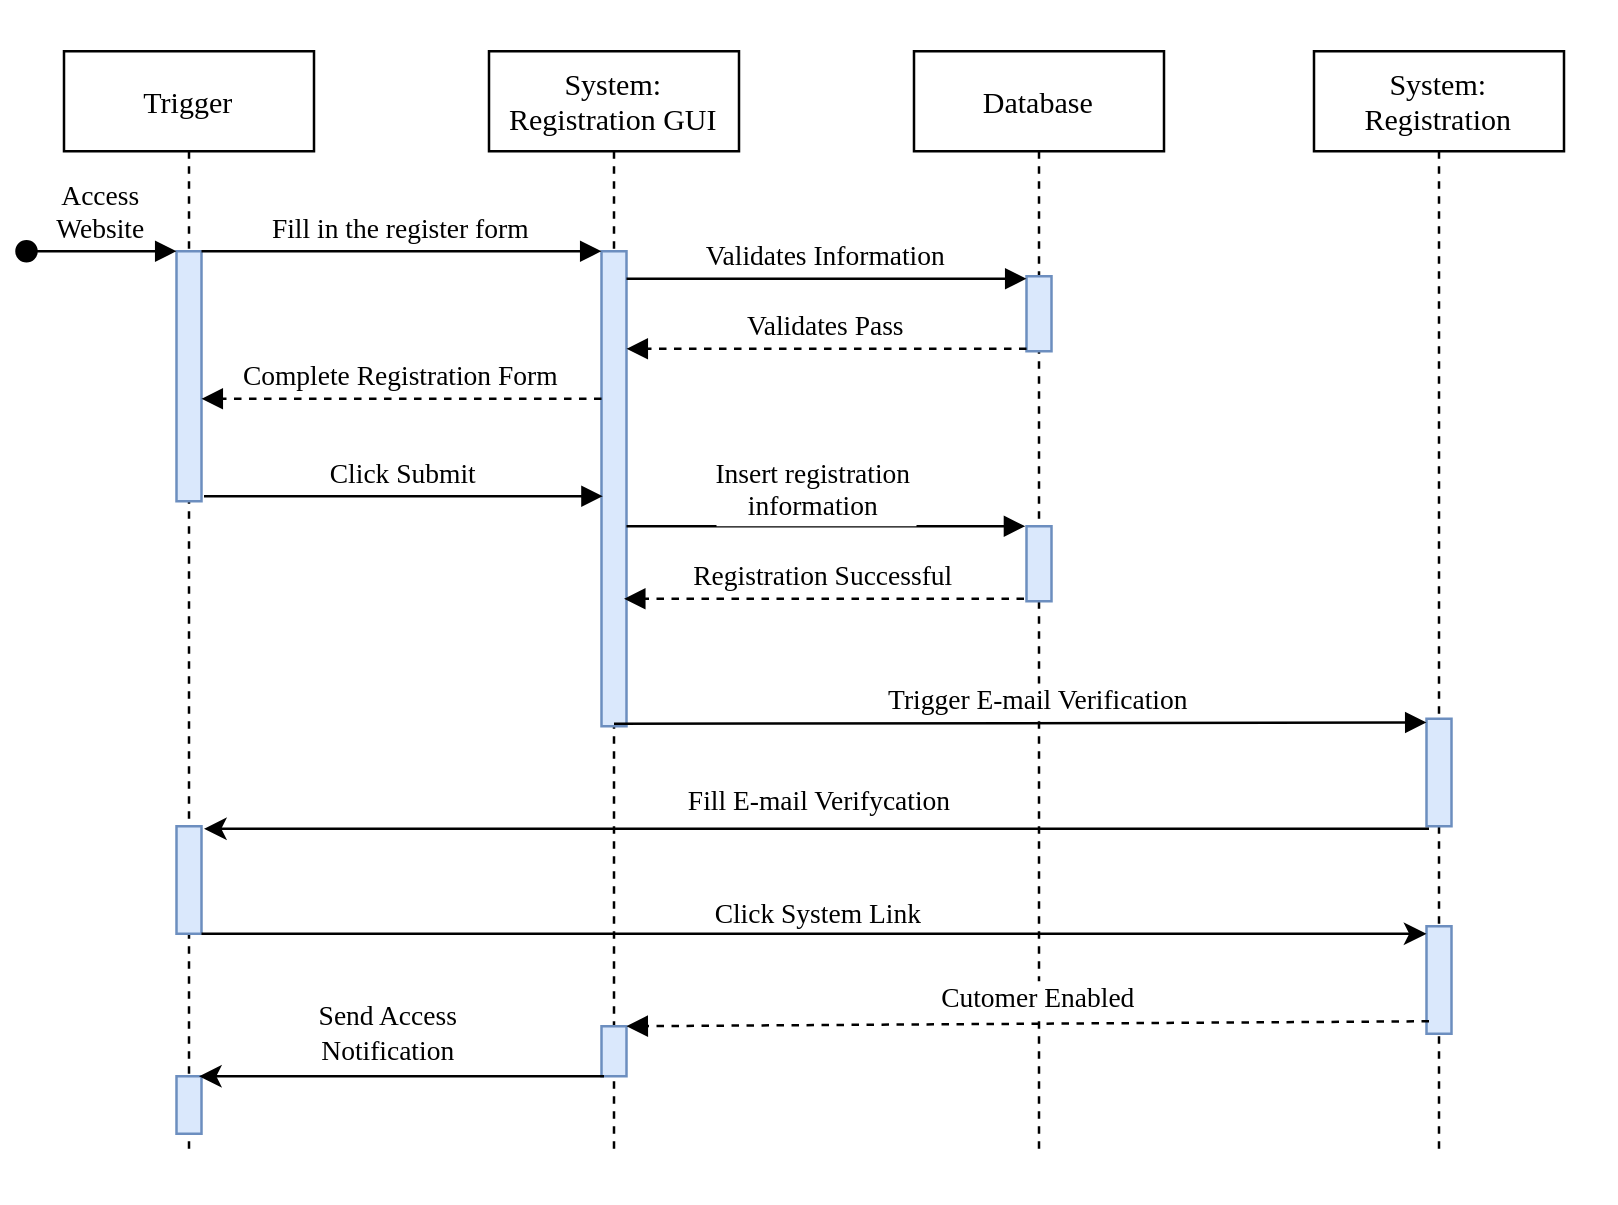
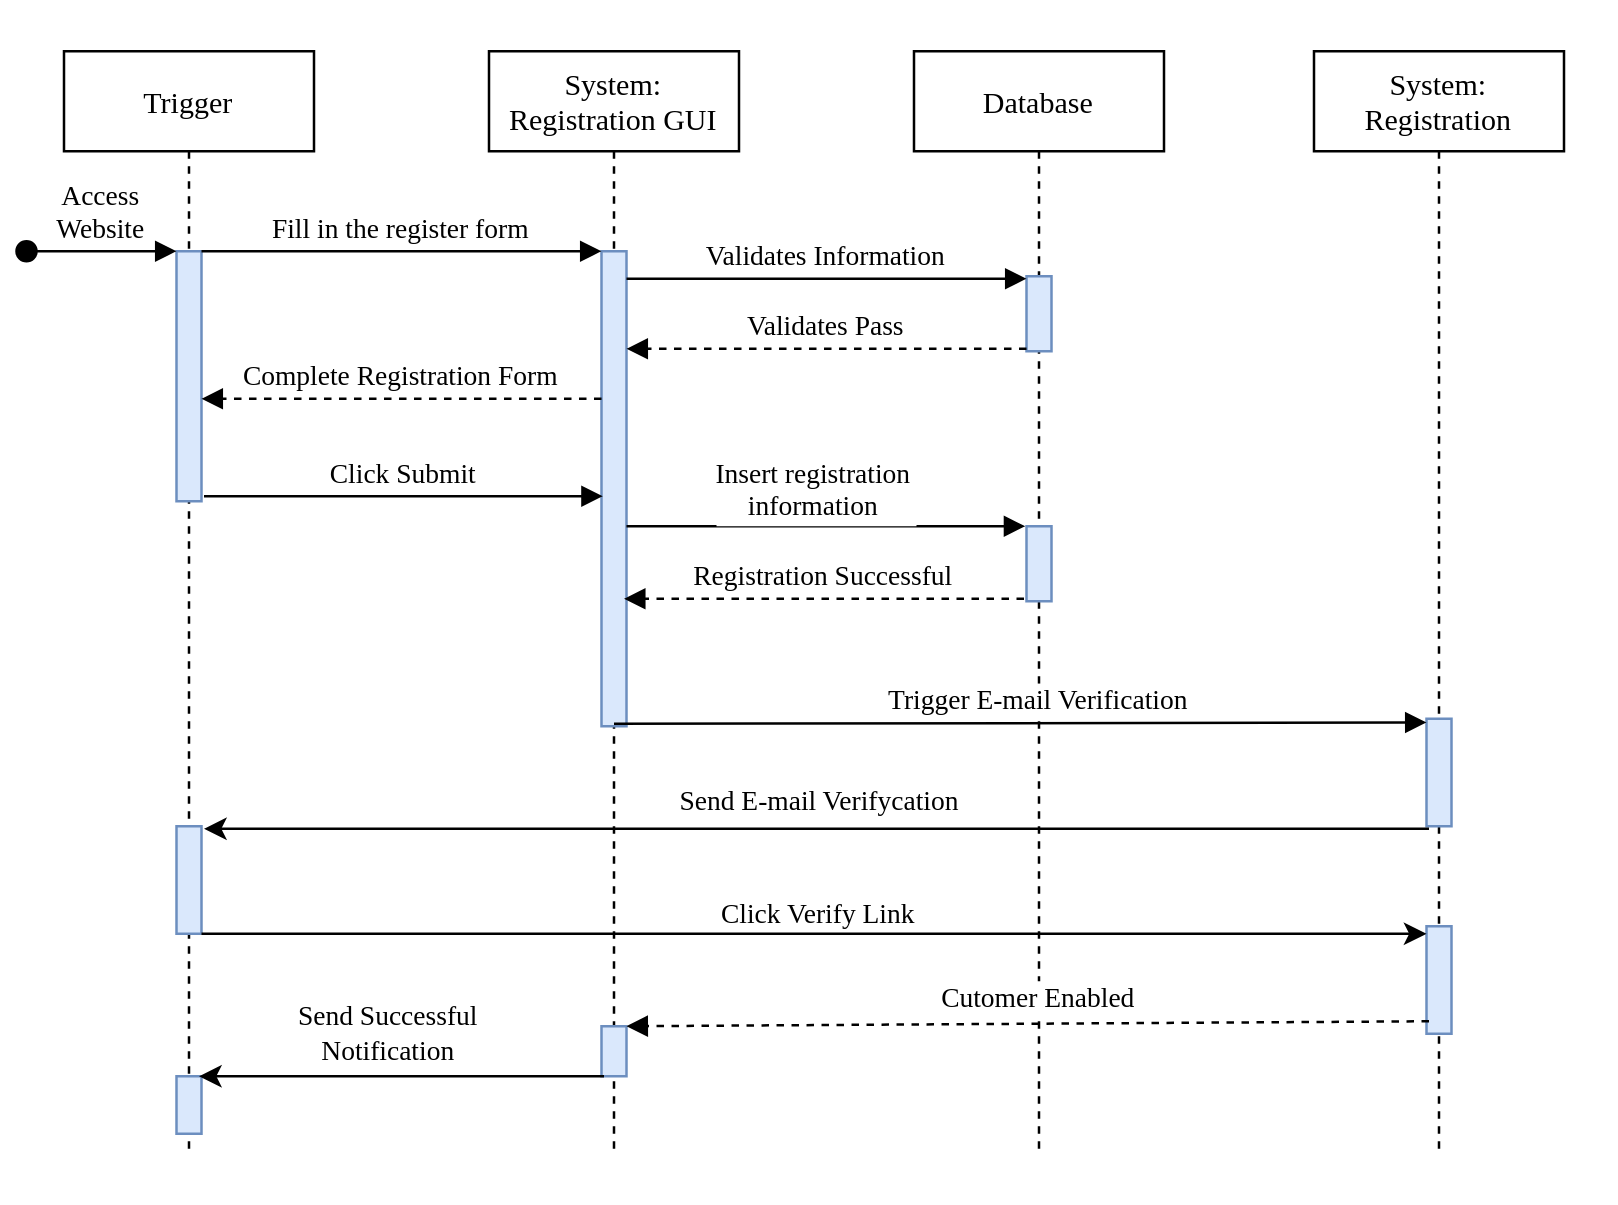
(820, 801) -> (820, 801)
(819, 914) -> (819, 914)
(389, 1034) -> (389, 1034)
